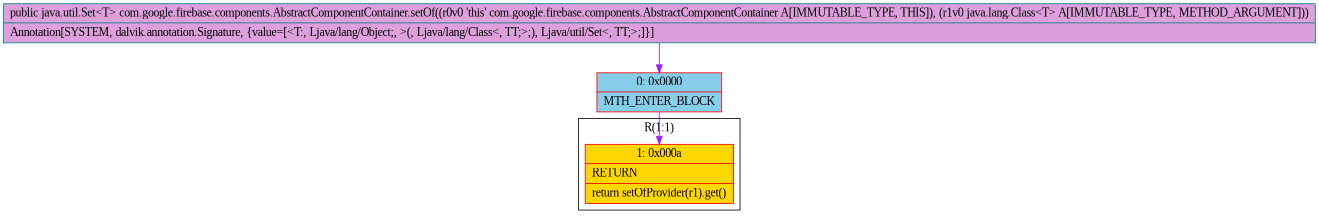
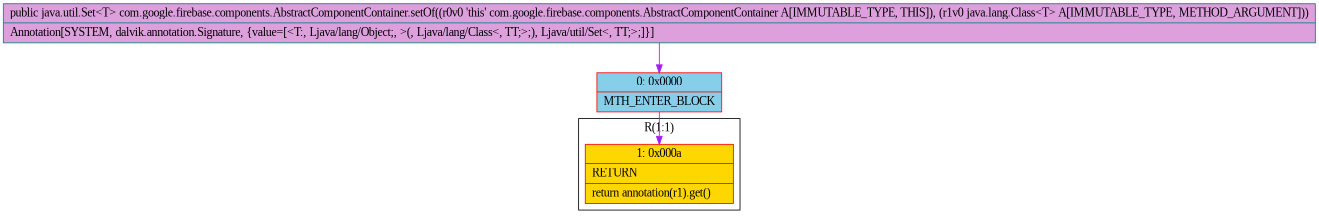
(659, 193) -> (651, 193)
